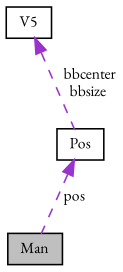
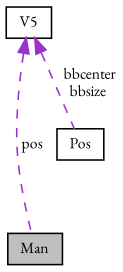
(54, 204) -> (17, 144)
